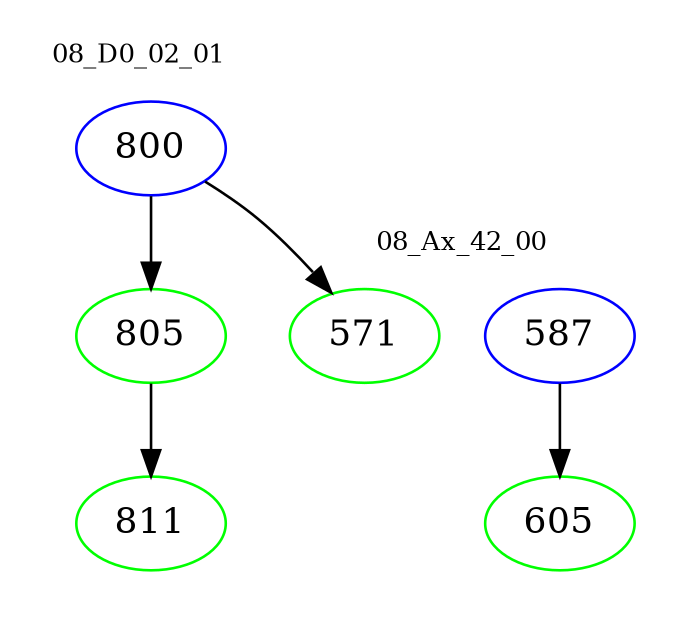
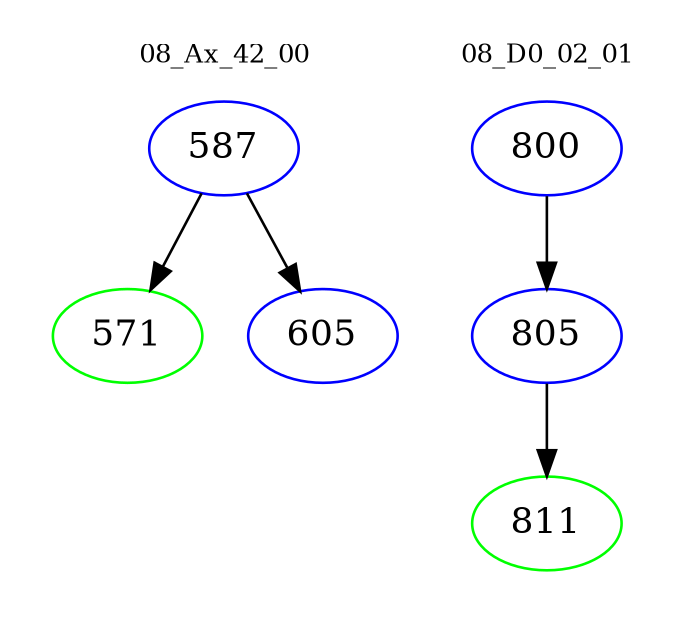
(286, 244) -> (182, 230)
(151, 336) -> (547, 336)
(560, 523) -> (323, 336)
